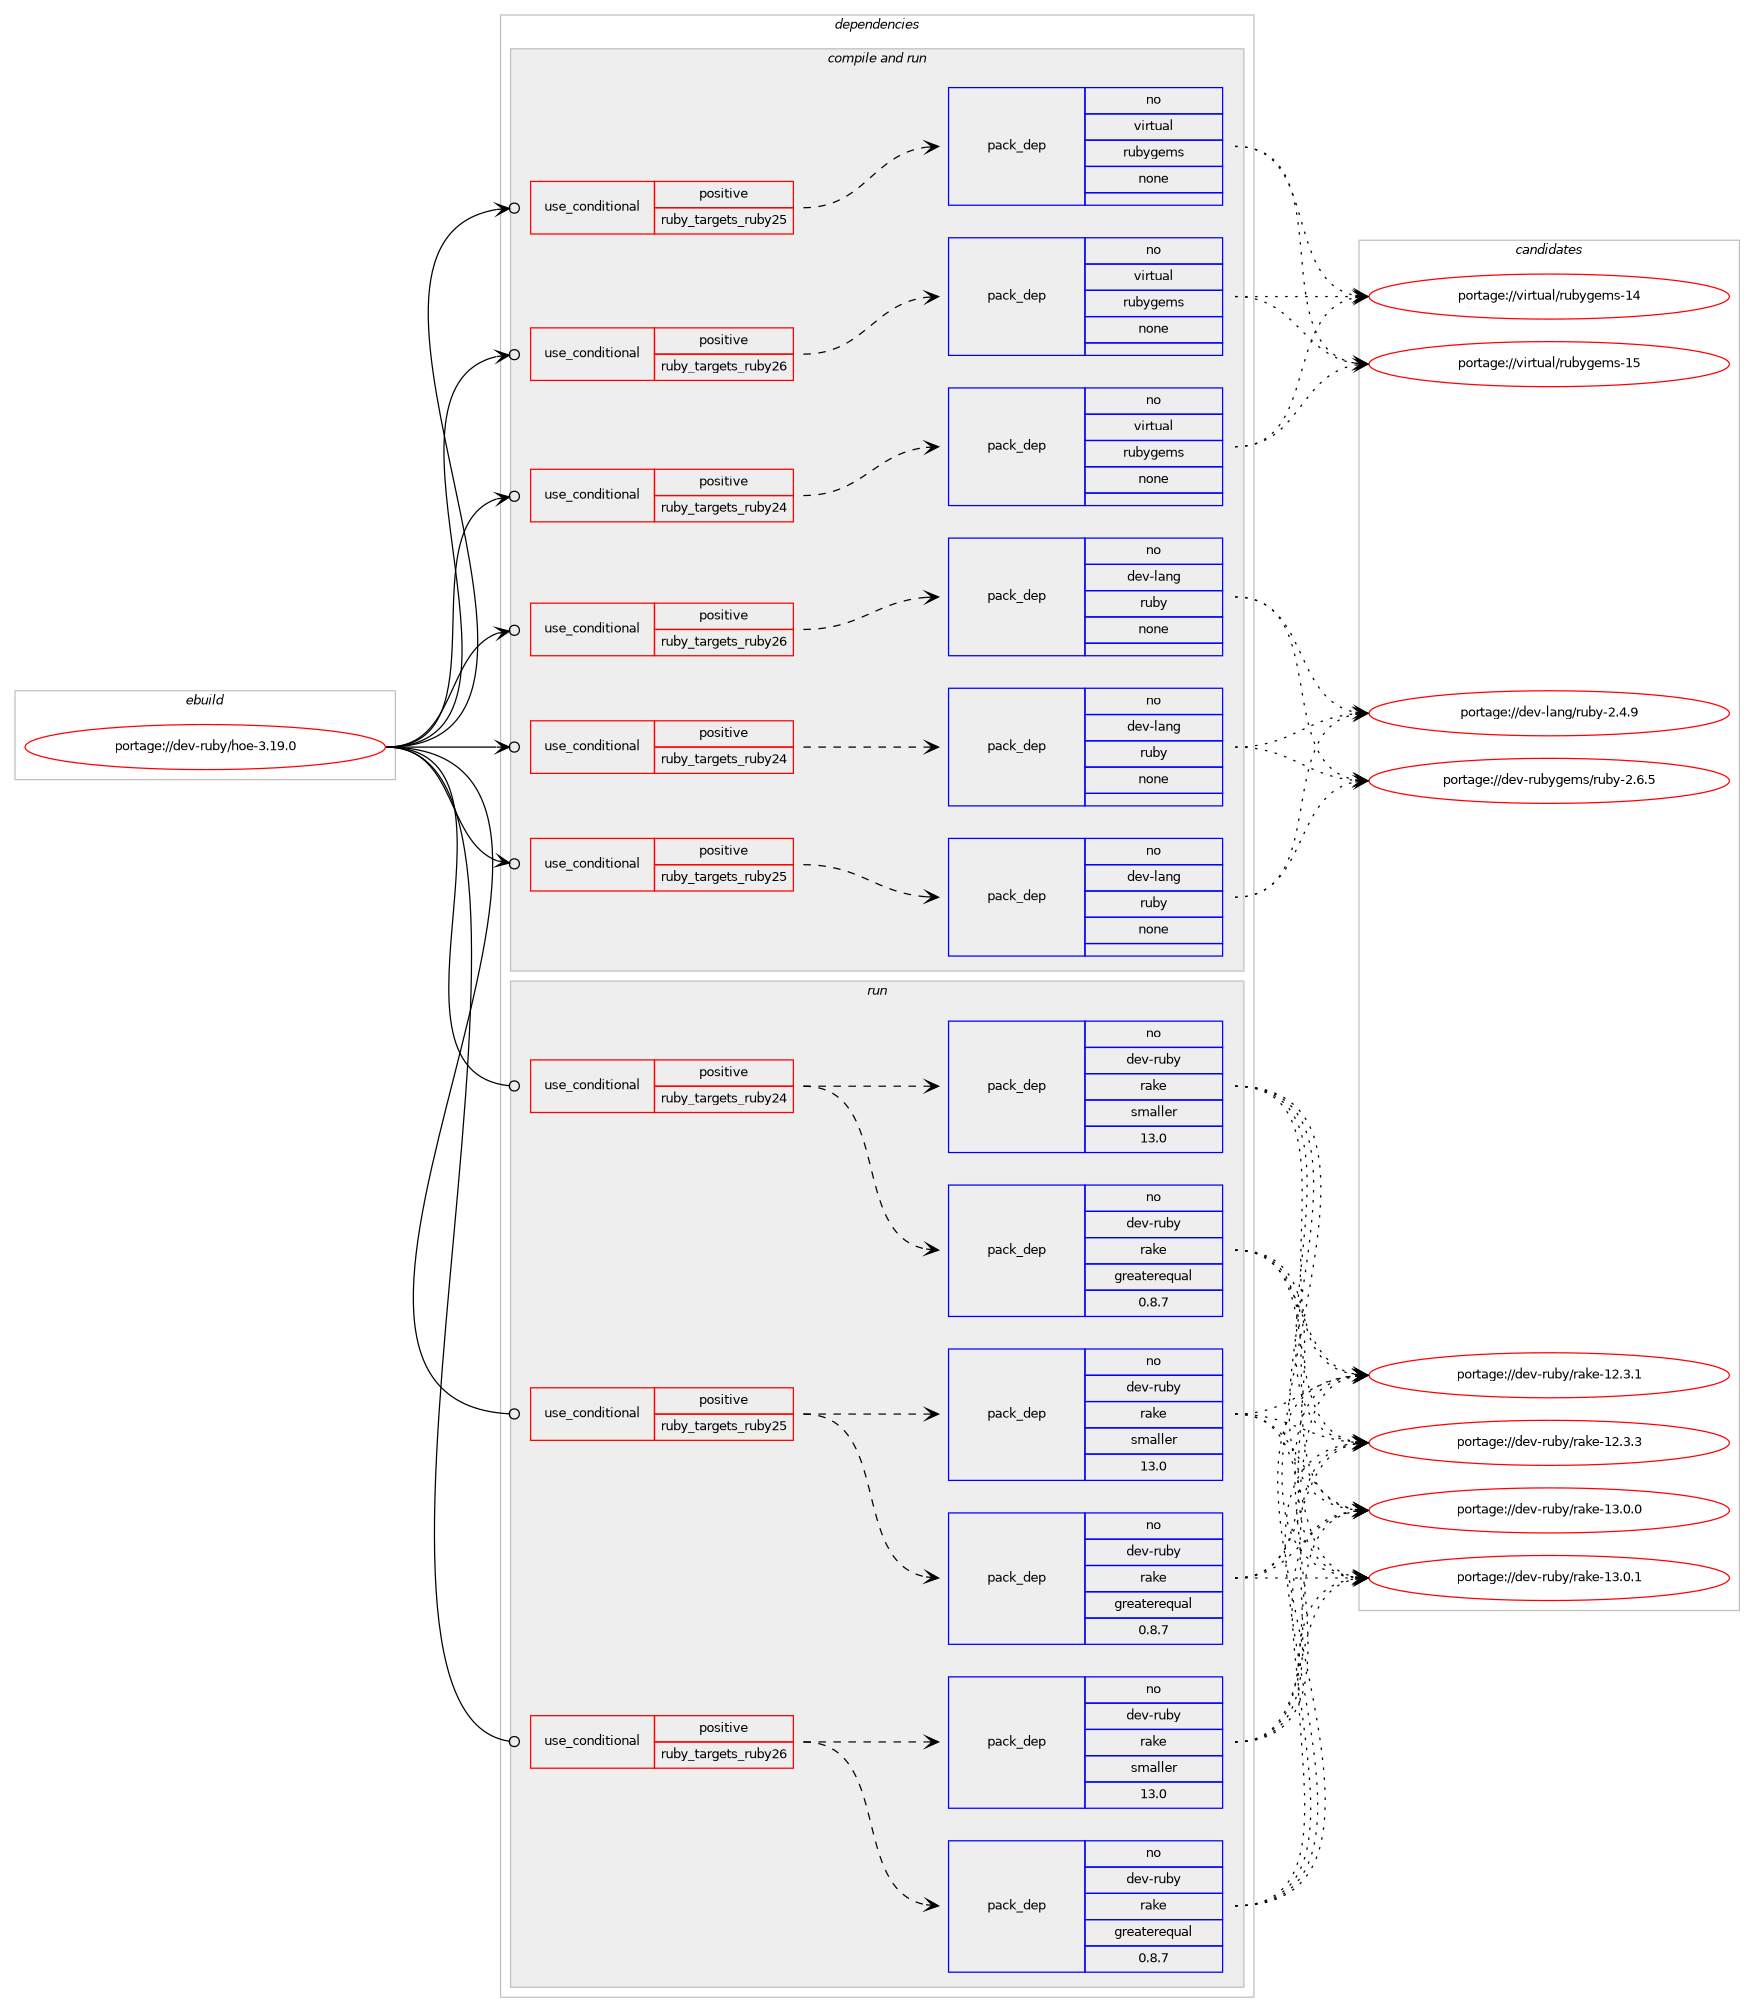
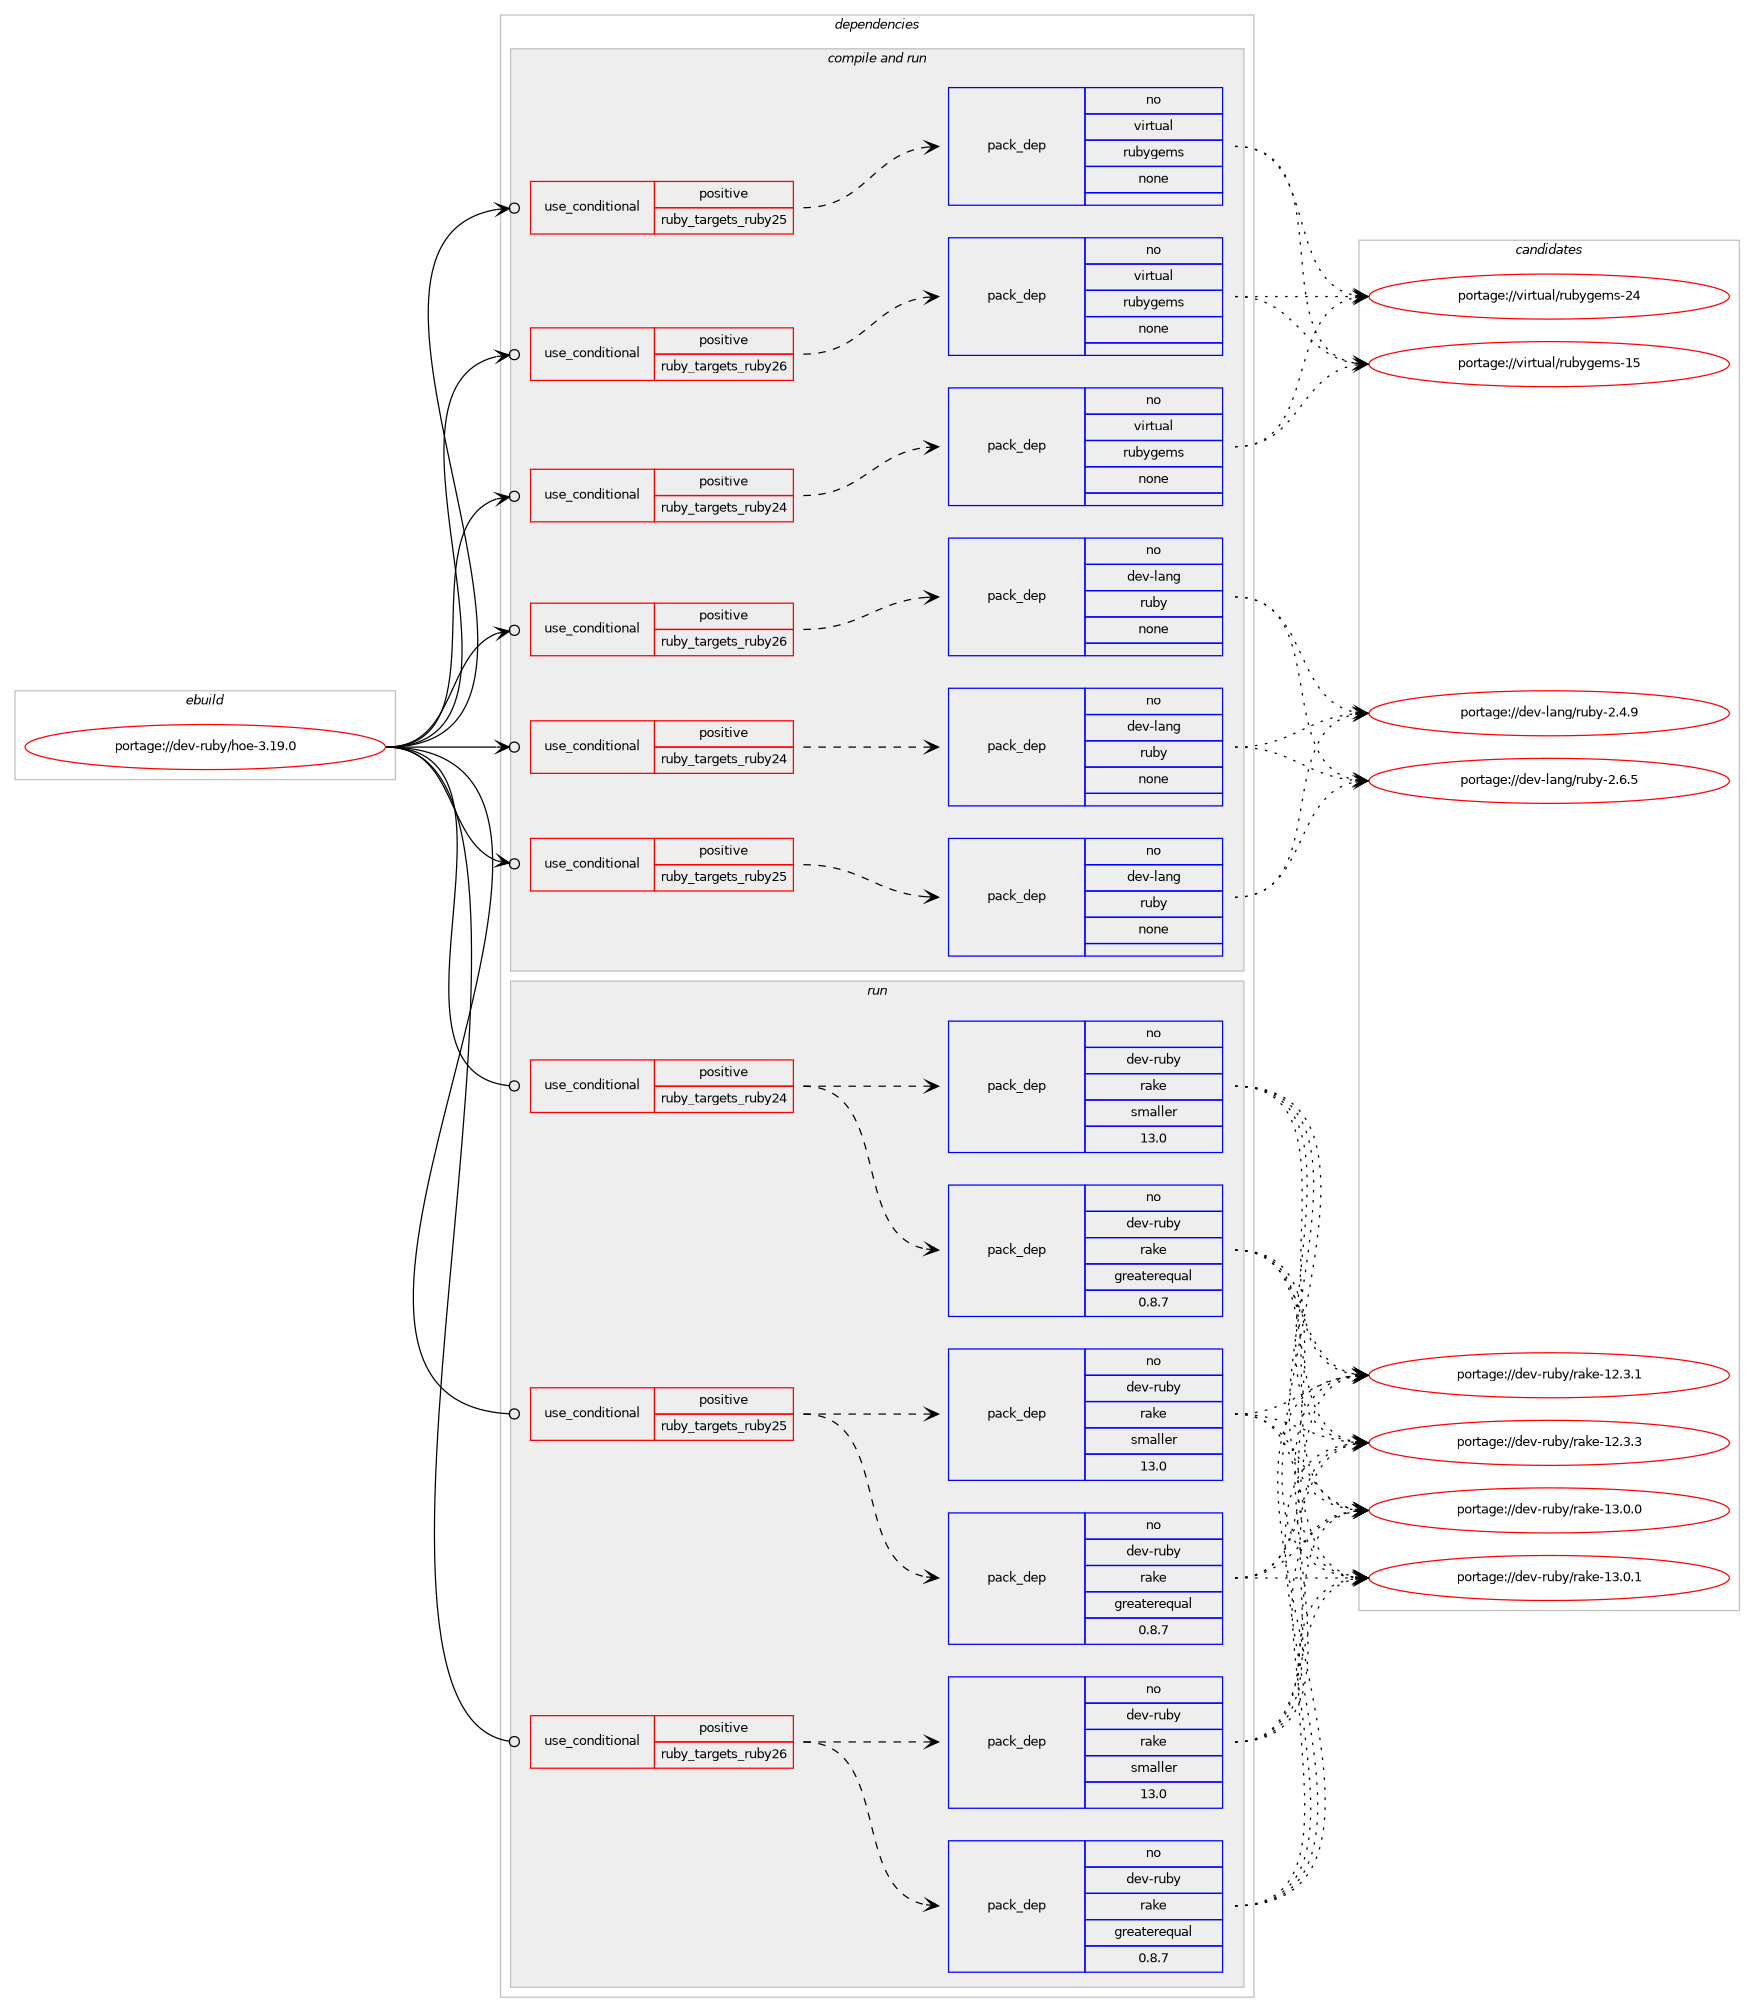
(1549, 297) -> (1549, 297)
(1549, 781) -> (1549, 781)
